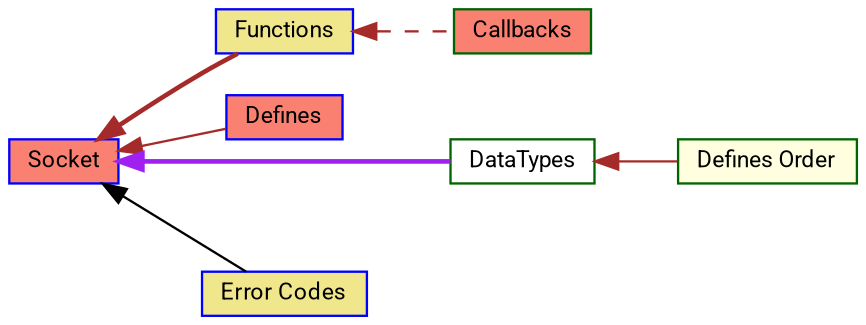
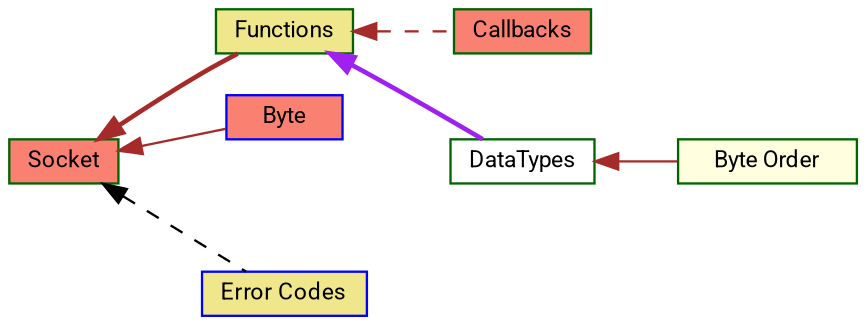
(284, 31) -> (284, 31)
(284, 117) -> (284, 117)
(64, 161) -> (64, 161)
(297, 161) -> (417, 101)
(767, 161) -> (767, 161)
(185, 234) -> (185, 234)
